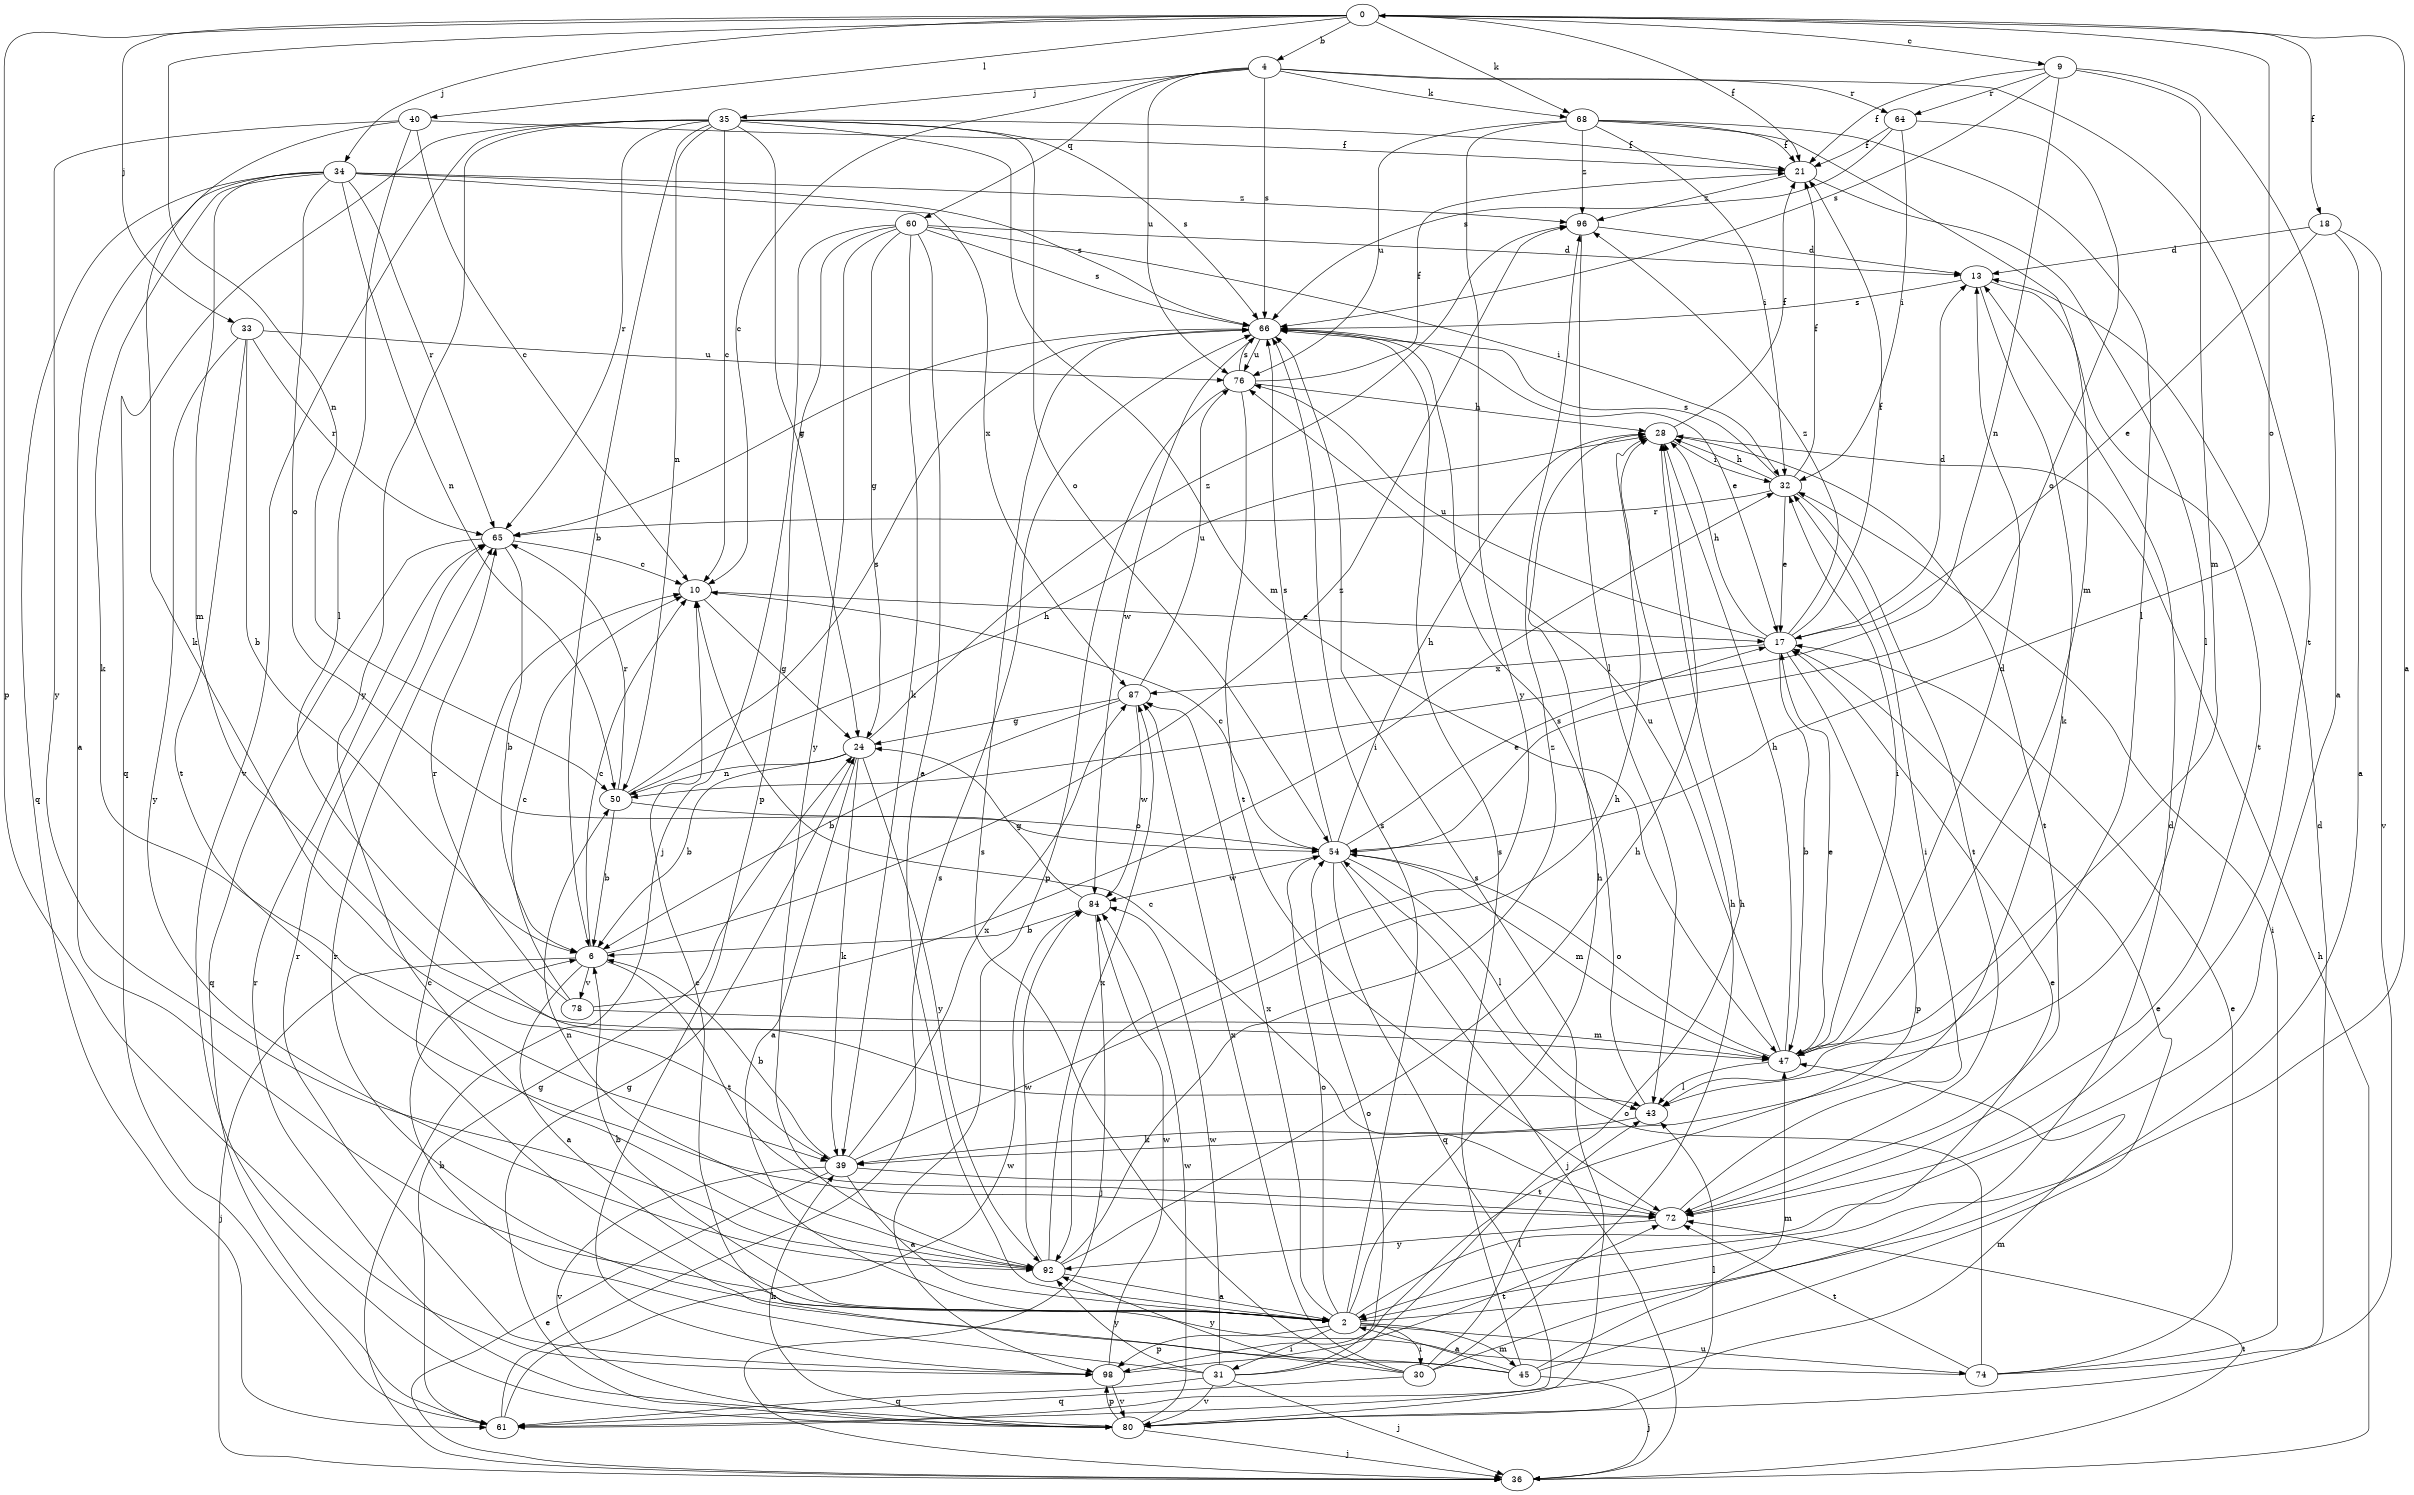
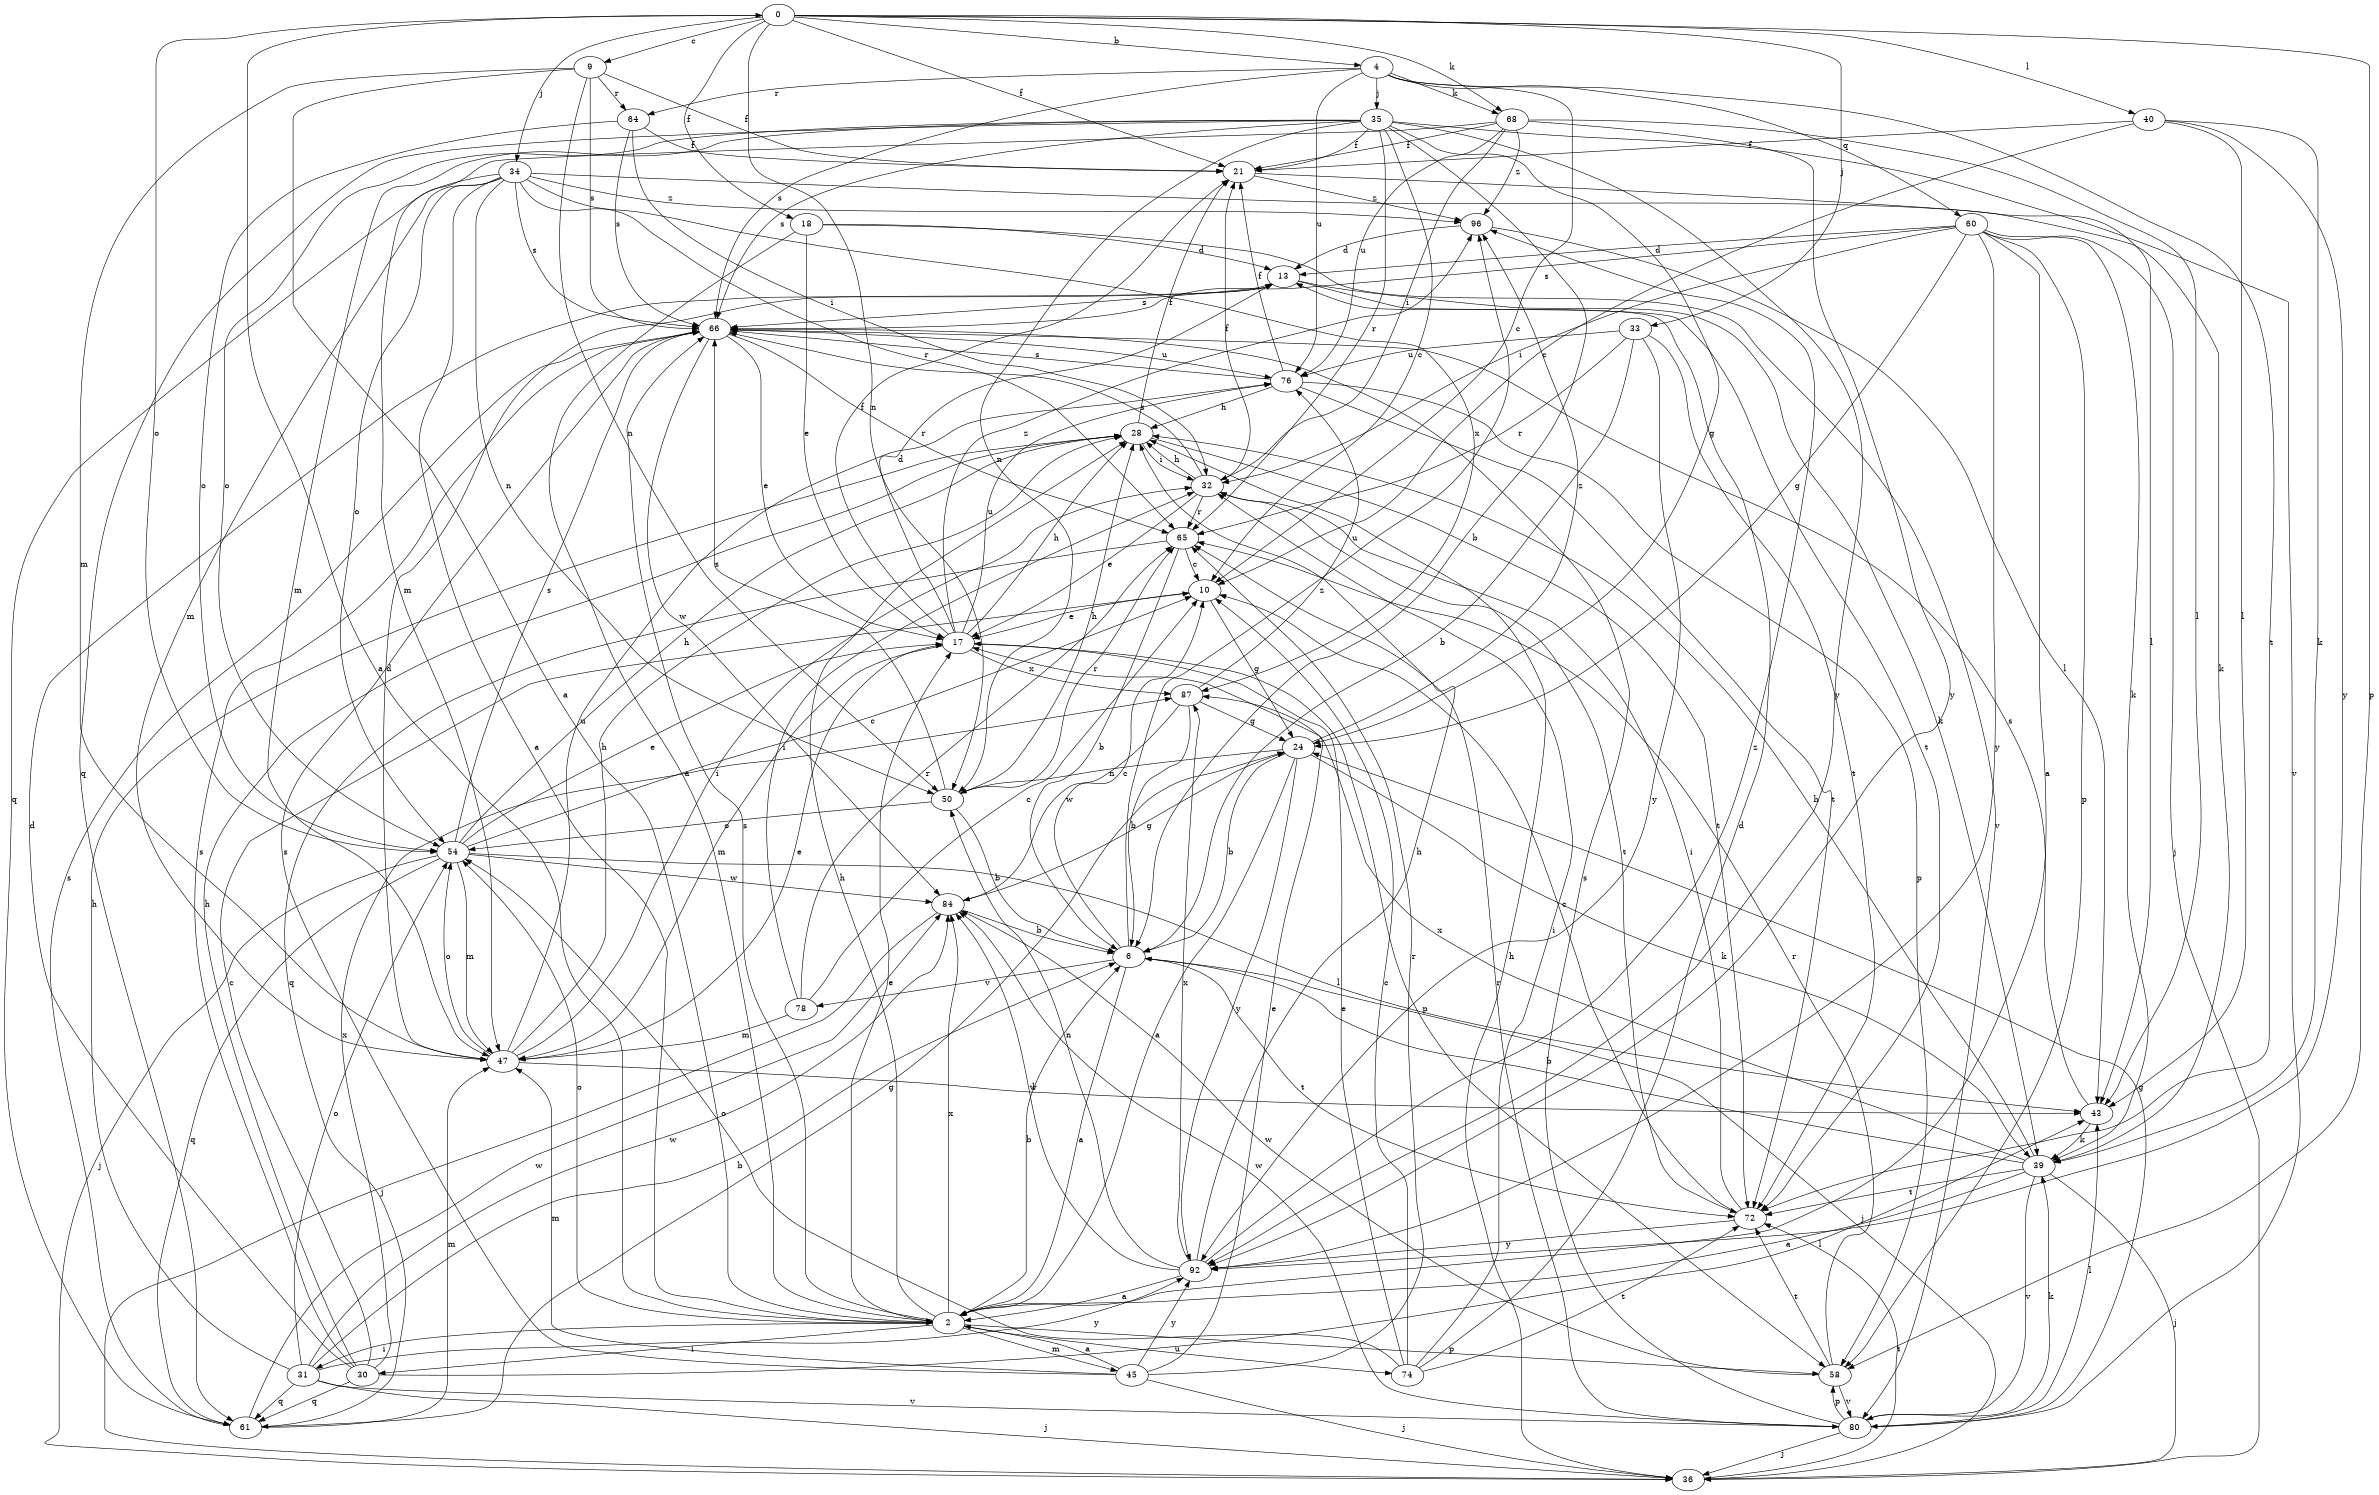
(1807, 852) -> (722, 852)
(1262, 1000) -> (949, 1116)
(548, 1323) -> (2176, 1323)
(1108, 1375) -> (1835, 1375)
